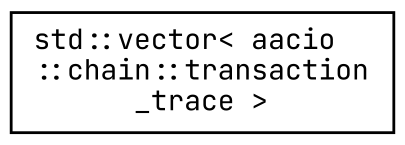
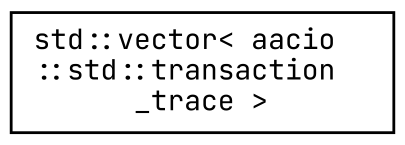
(202, 73) -> (202, 73)
